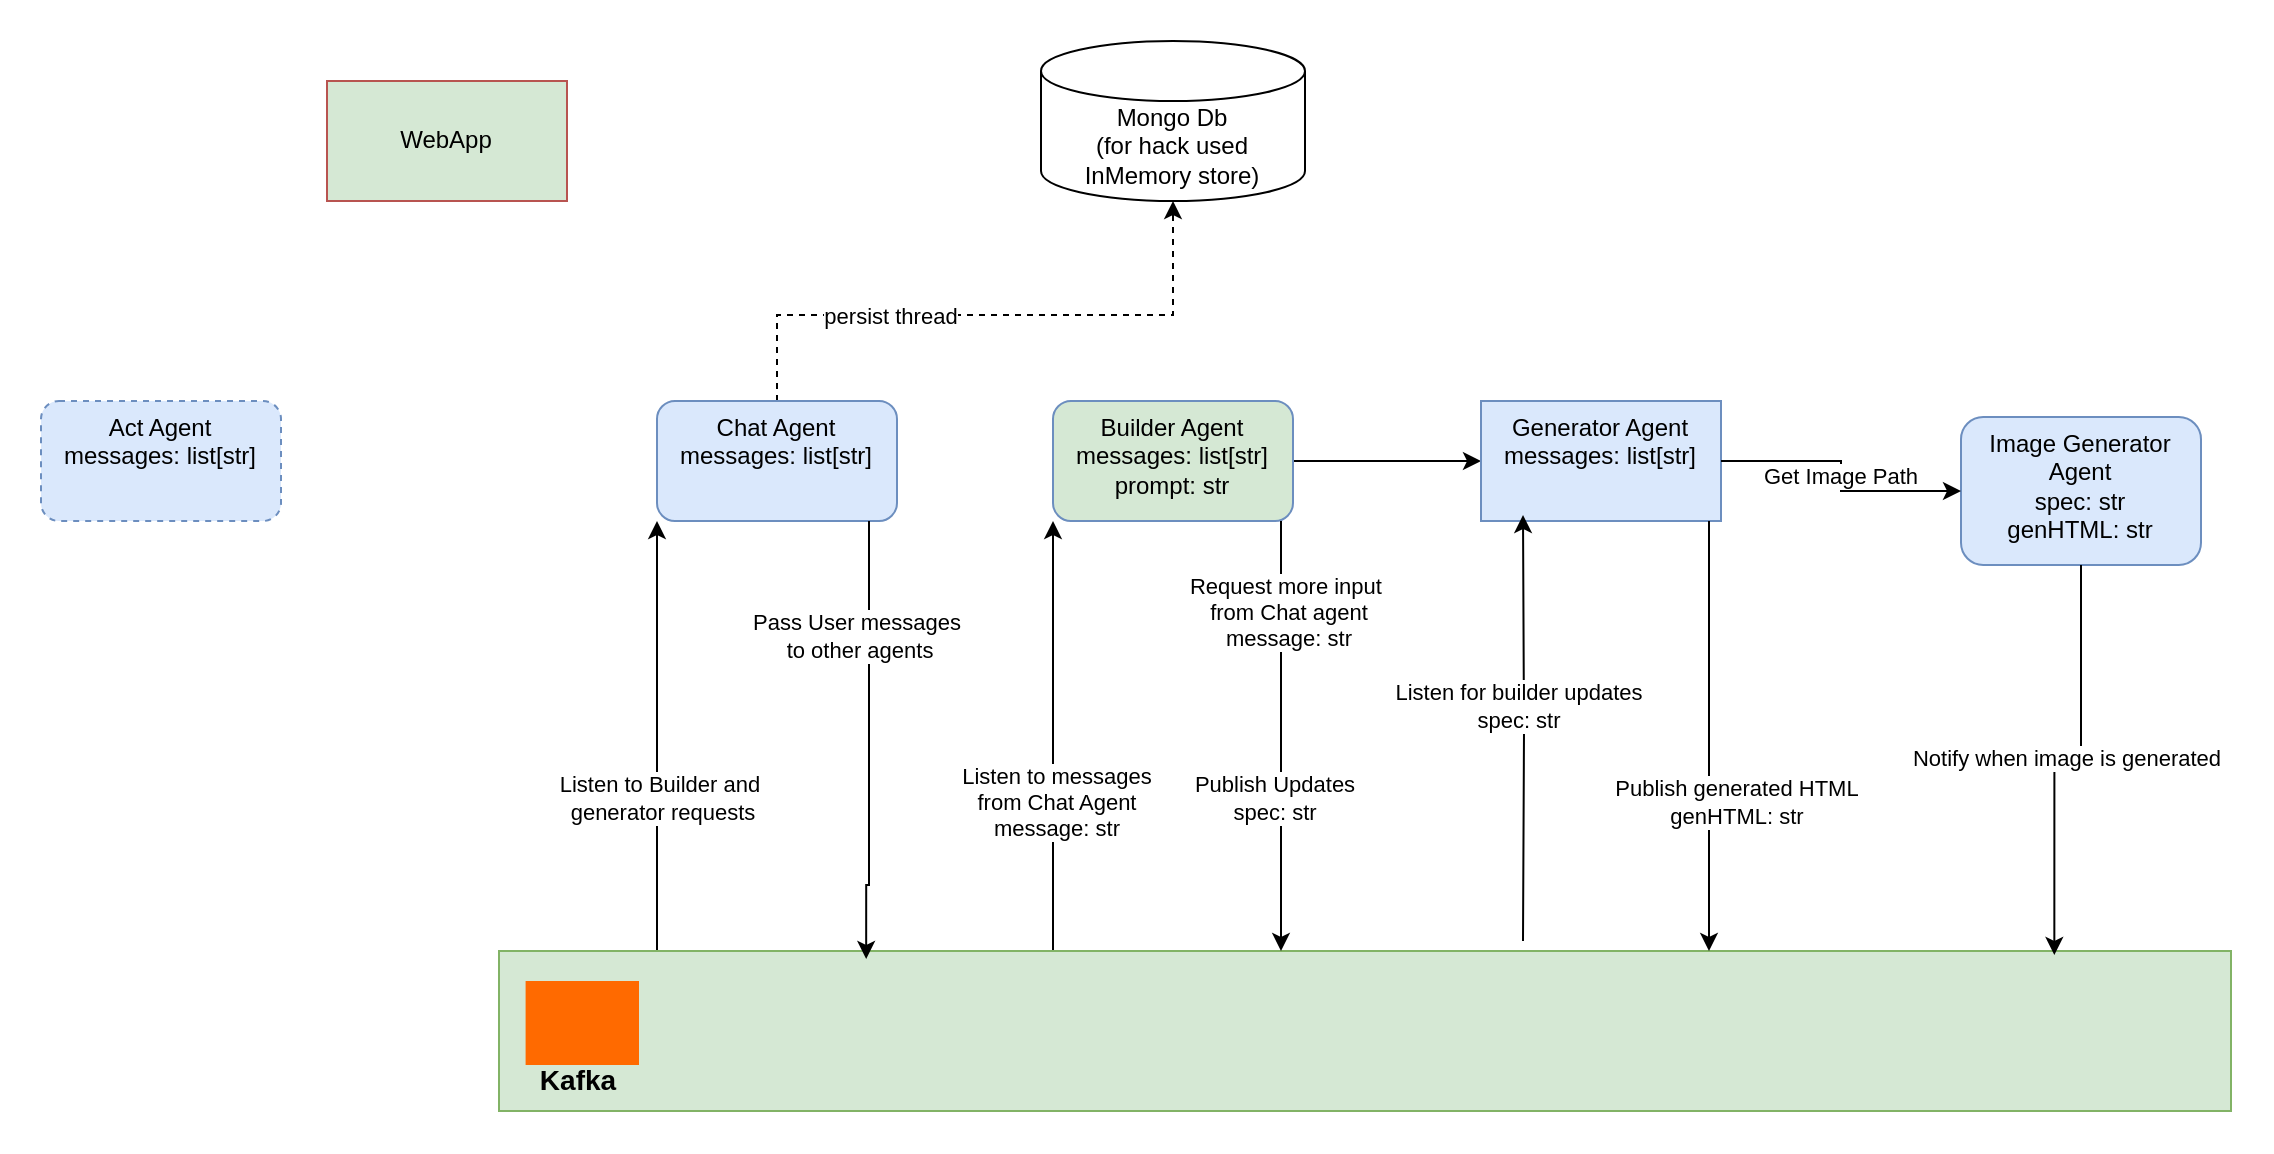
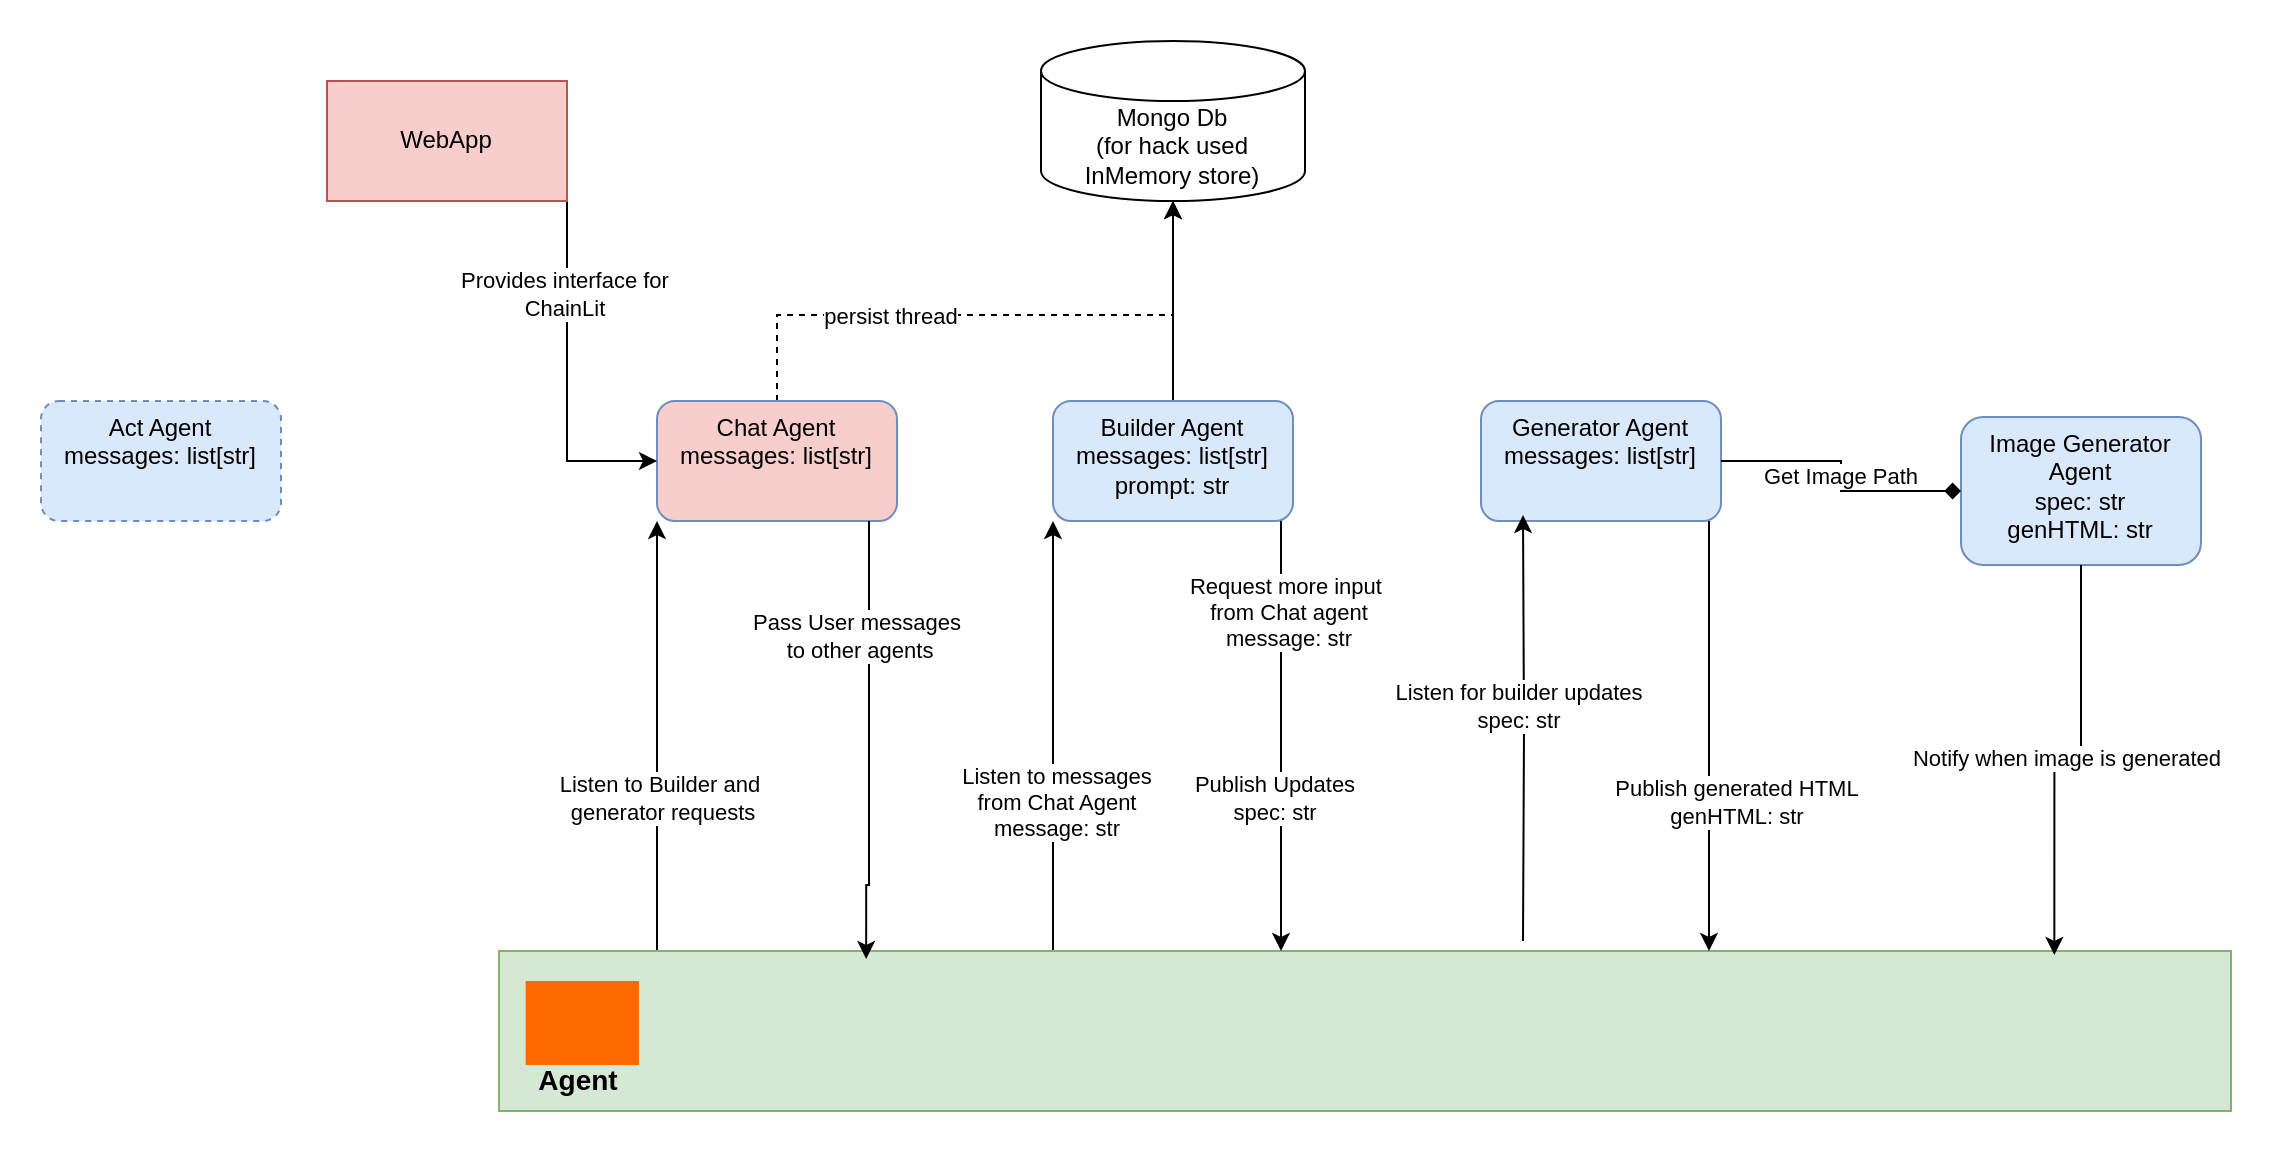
(447, 141) -> (447, 141)
none -> (567, 418)
(777, 461) -> (777, 461)
(1173, 461) -> (1173, 461)
(1380, 461) -> (1173, 360)
(1601, 461) -> (1601, 461)
(1945, 491) -> (1944, 491)
(579, 1081) -> (579, 1081)
